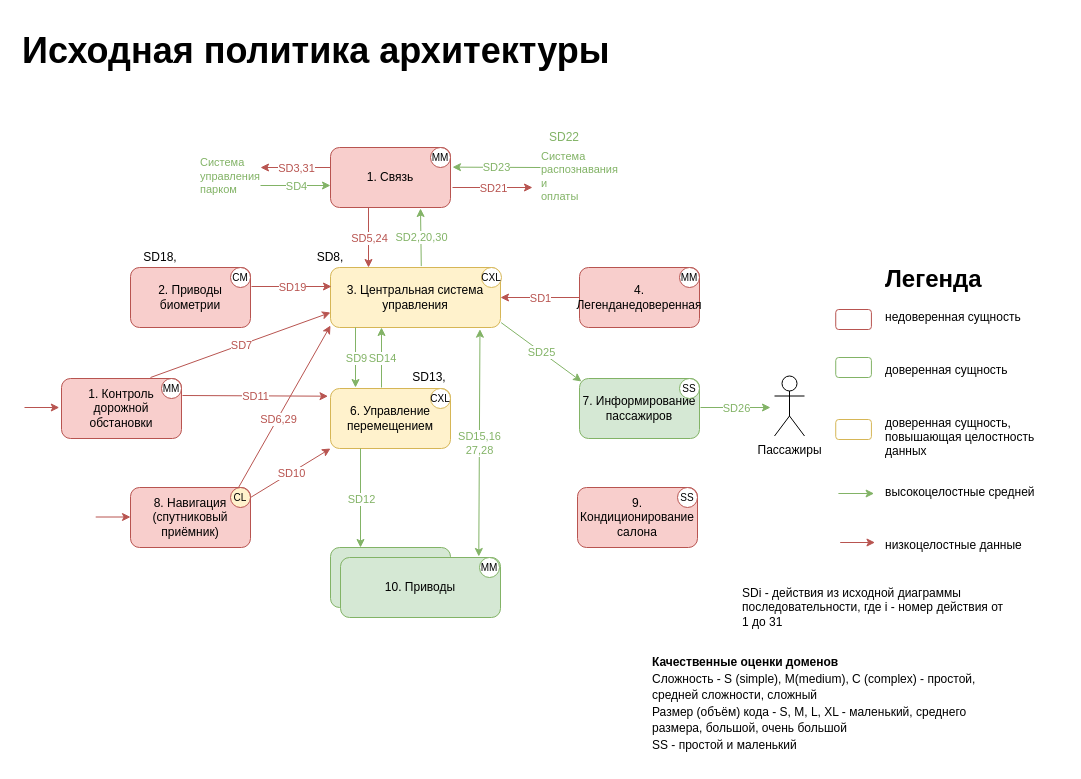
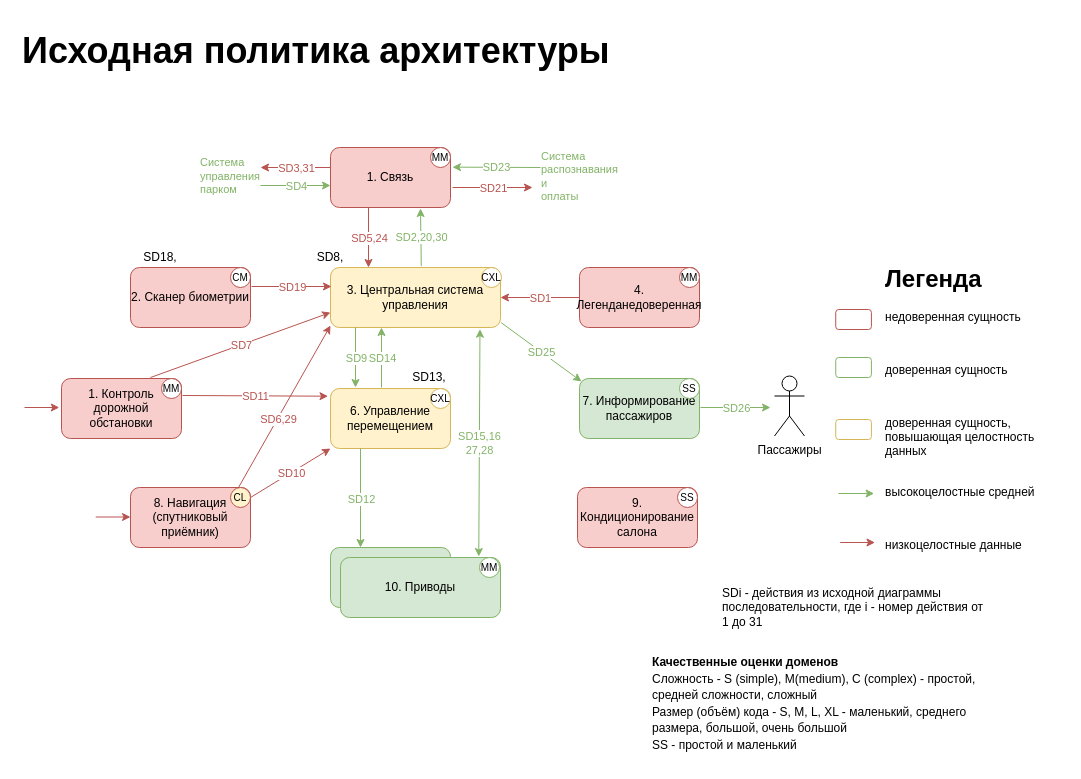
(565, 138) -> none
(191, 298) -> (191, 298)
(876, 608) -> (856, 608)
